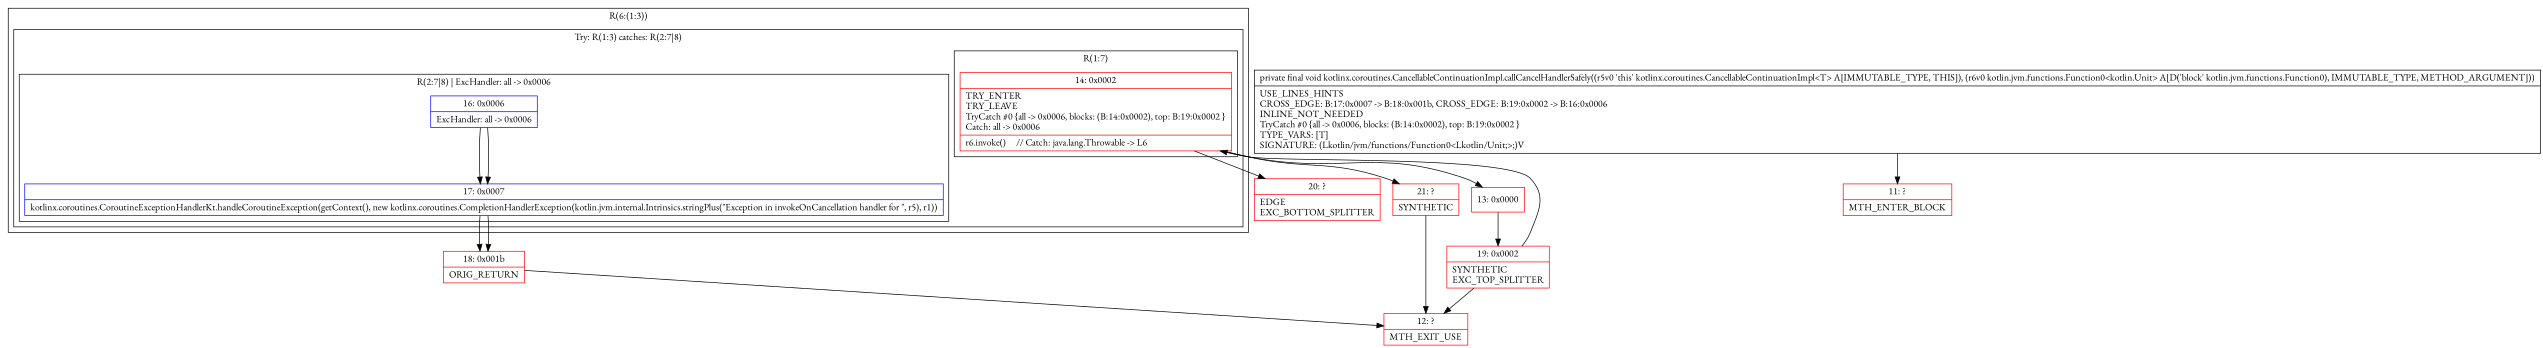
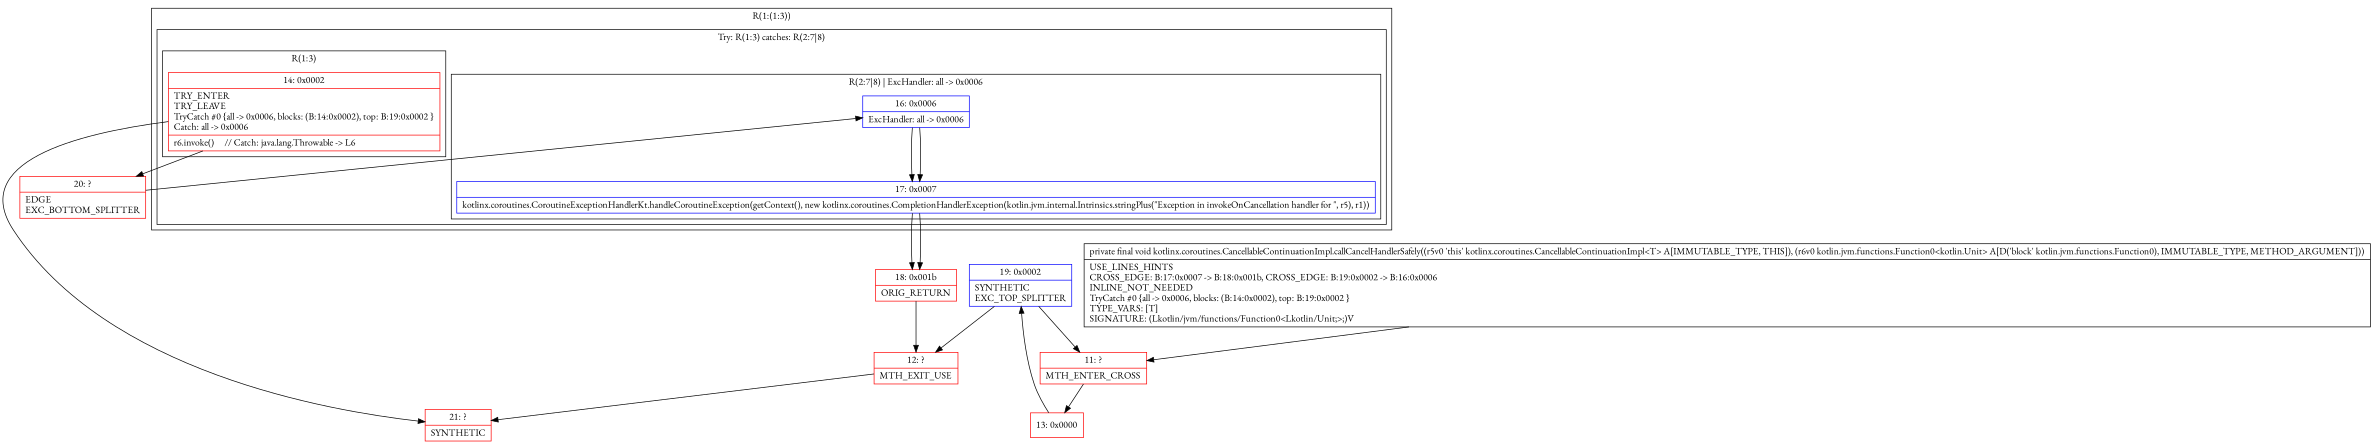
(628, 16) -> (772, 16)
(1096, 59) -> (304, 59)
none -> (501, 154)
(1417, 162) -> (1057, 327)
(1350, 163) -> (1076, 395)
(1898, 207) -> (1093, 376)
(1426, 261) -> (686, 397)
(1498, 267) -> (1021, 285)
